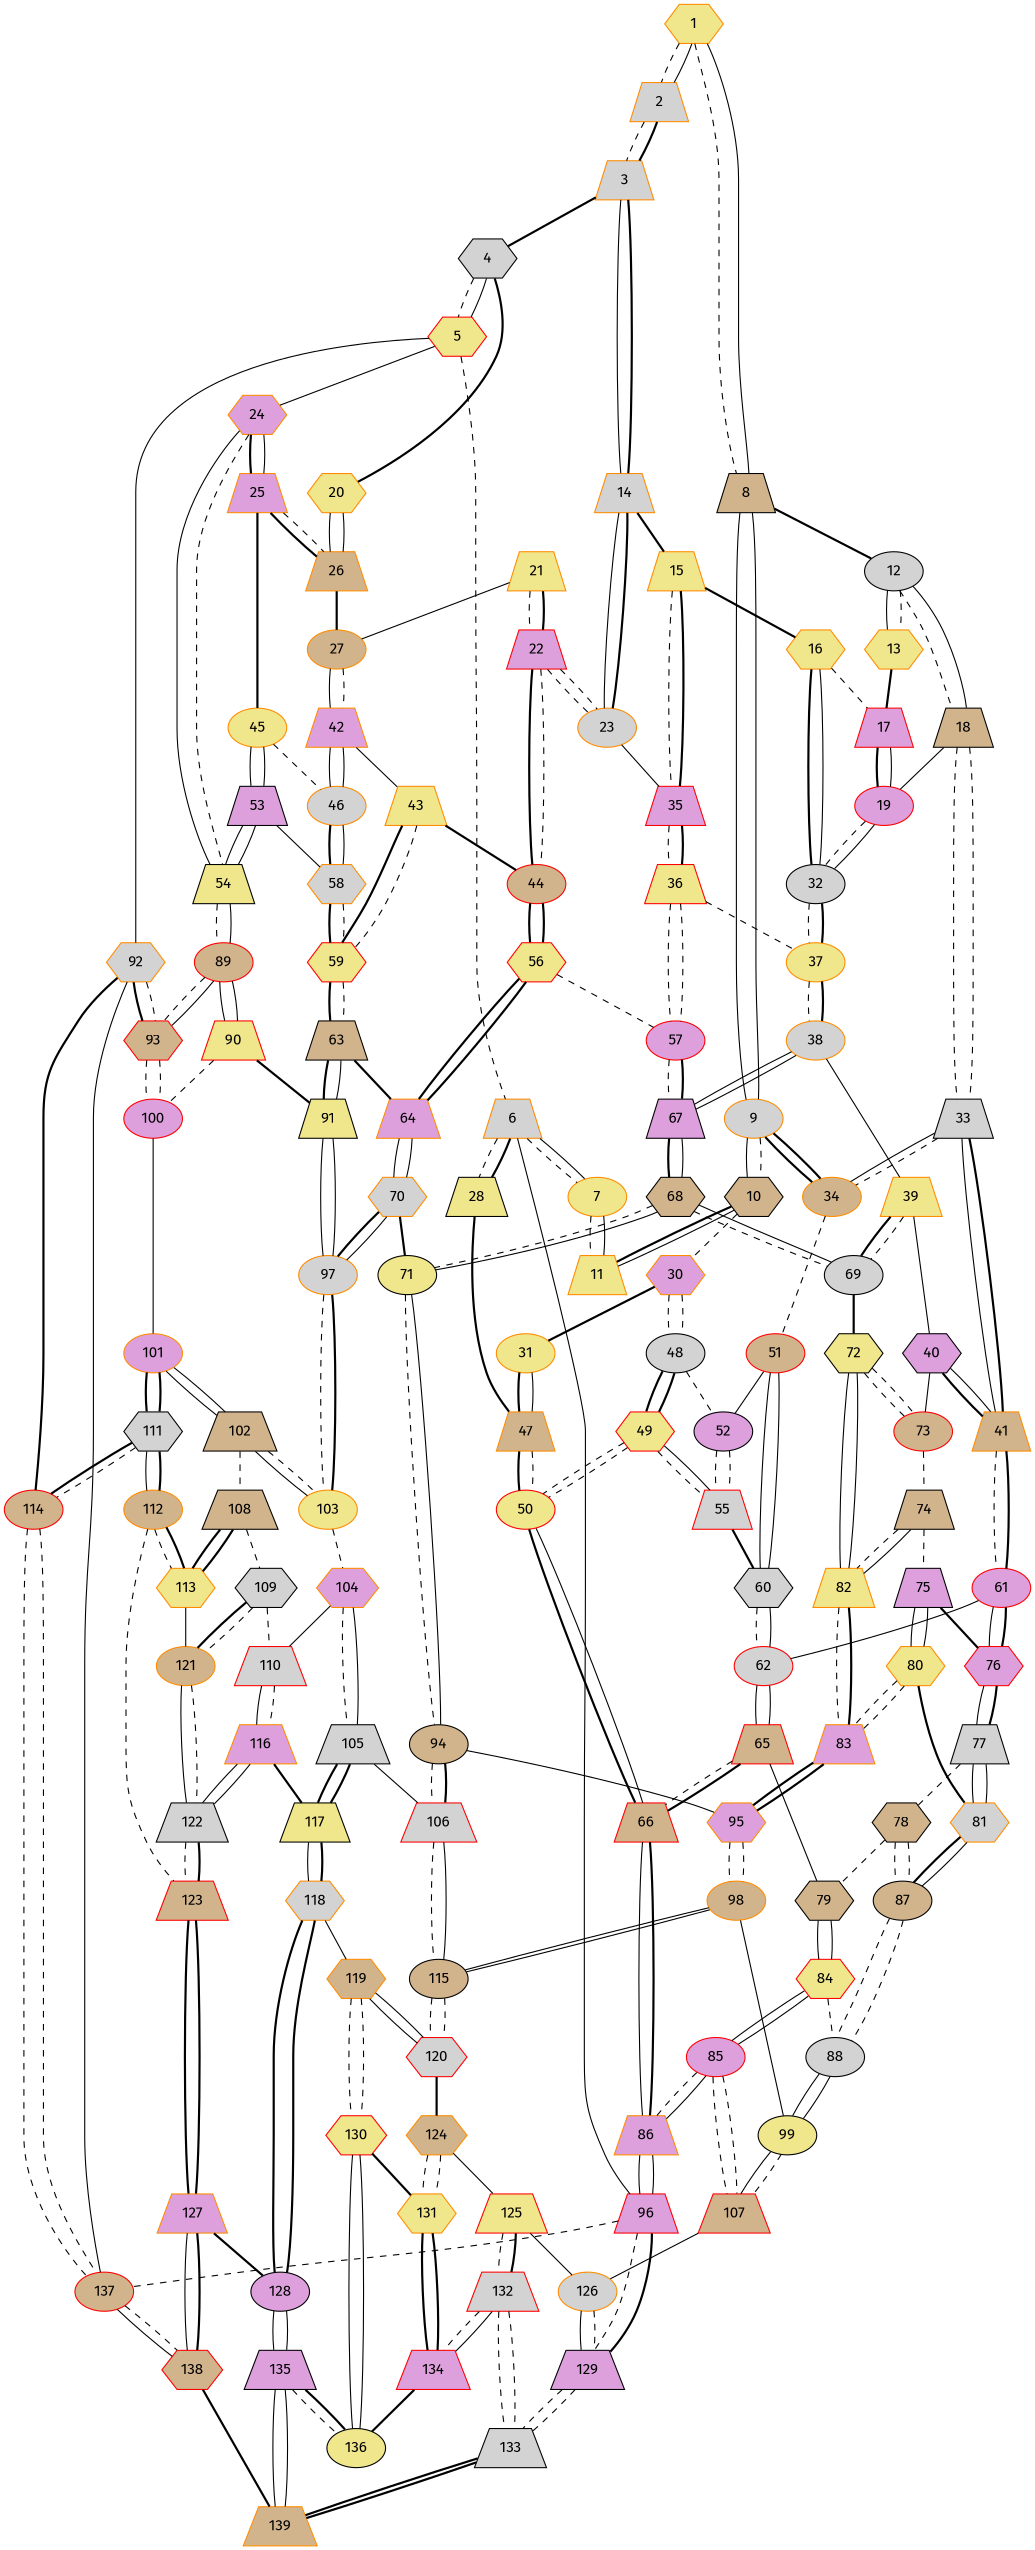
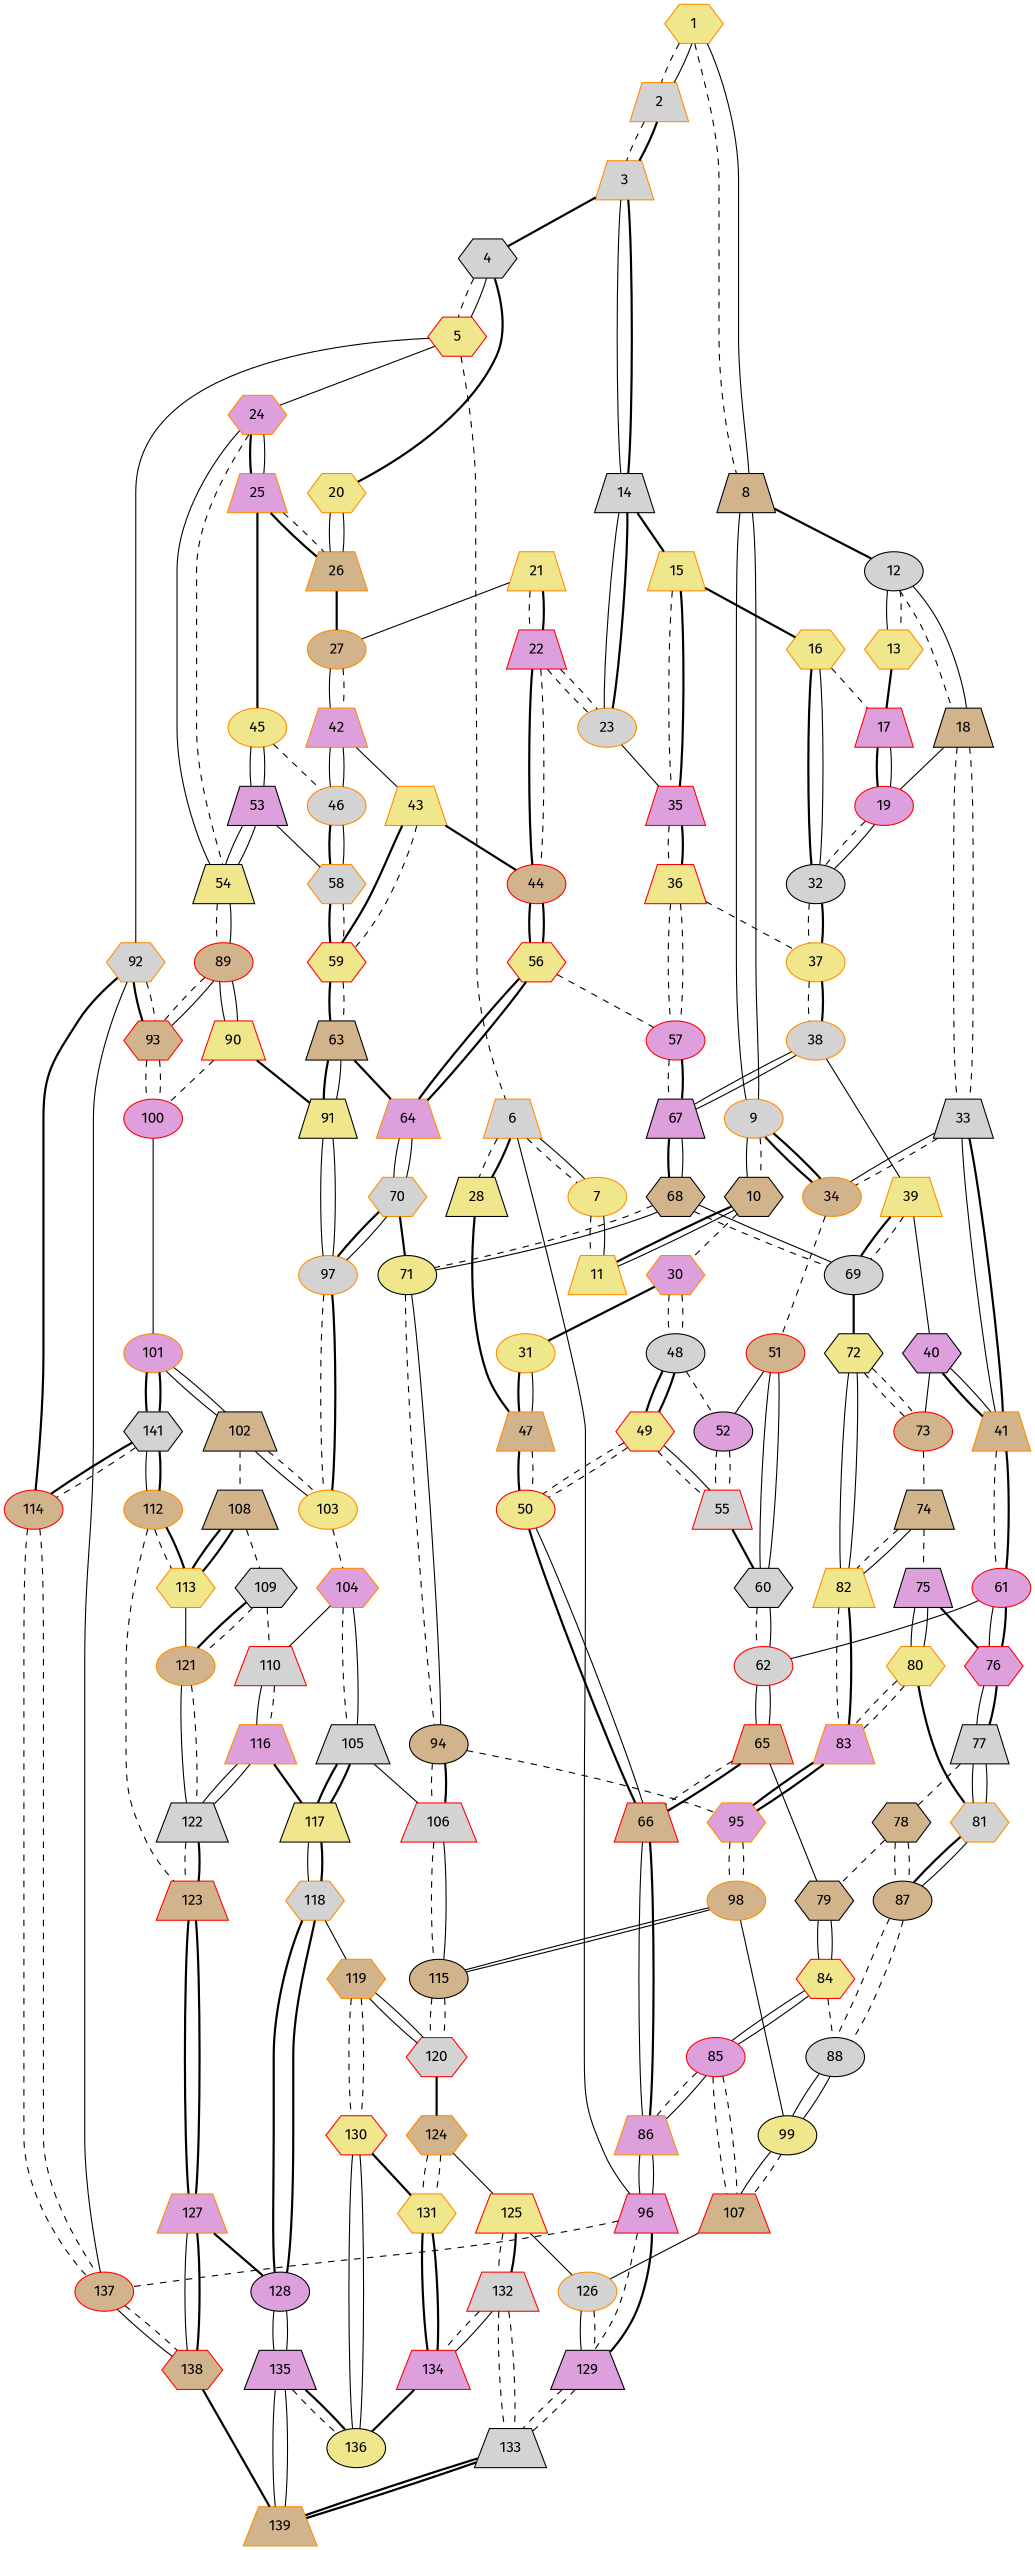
(625, 493) -> (625, 493)
(153, 1431) -> (153, 1431)
(592, 1777) -> (592, 1777)
